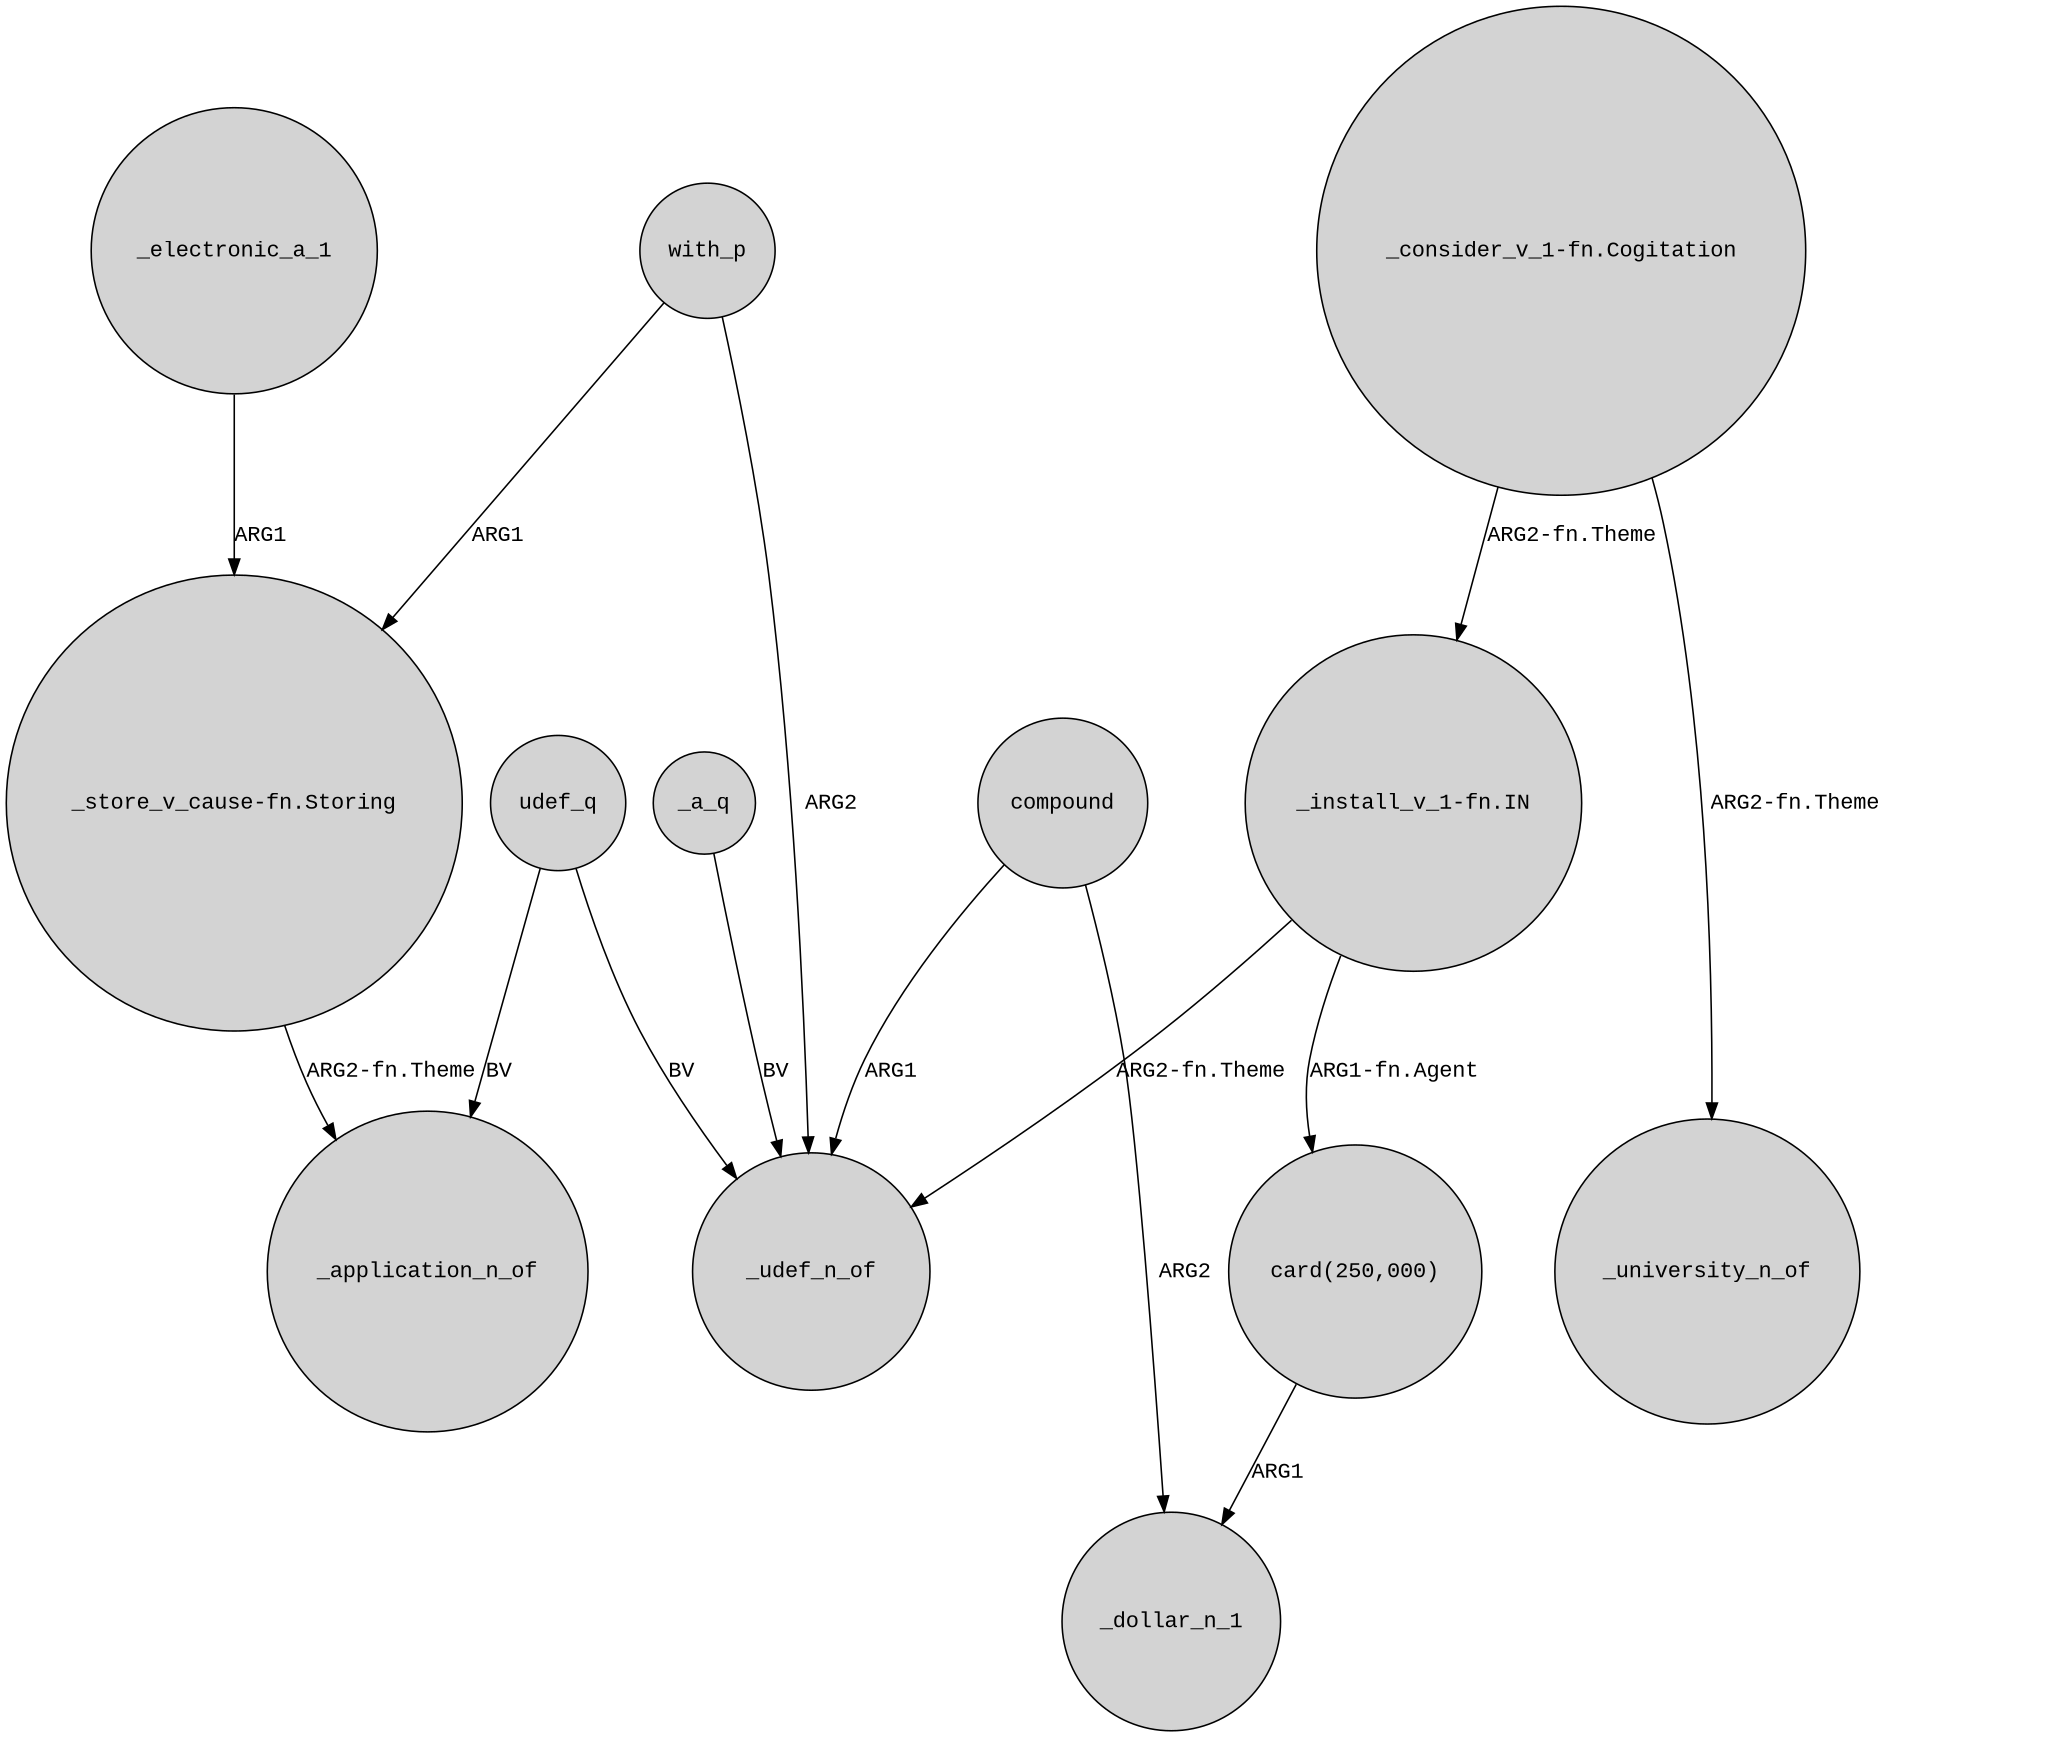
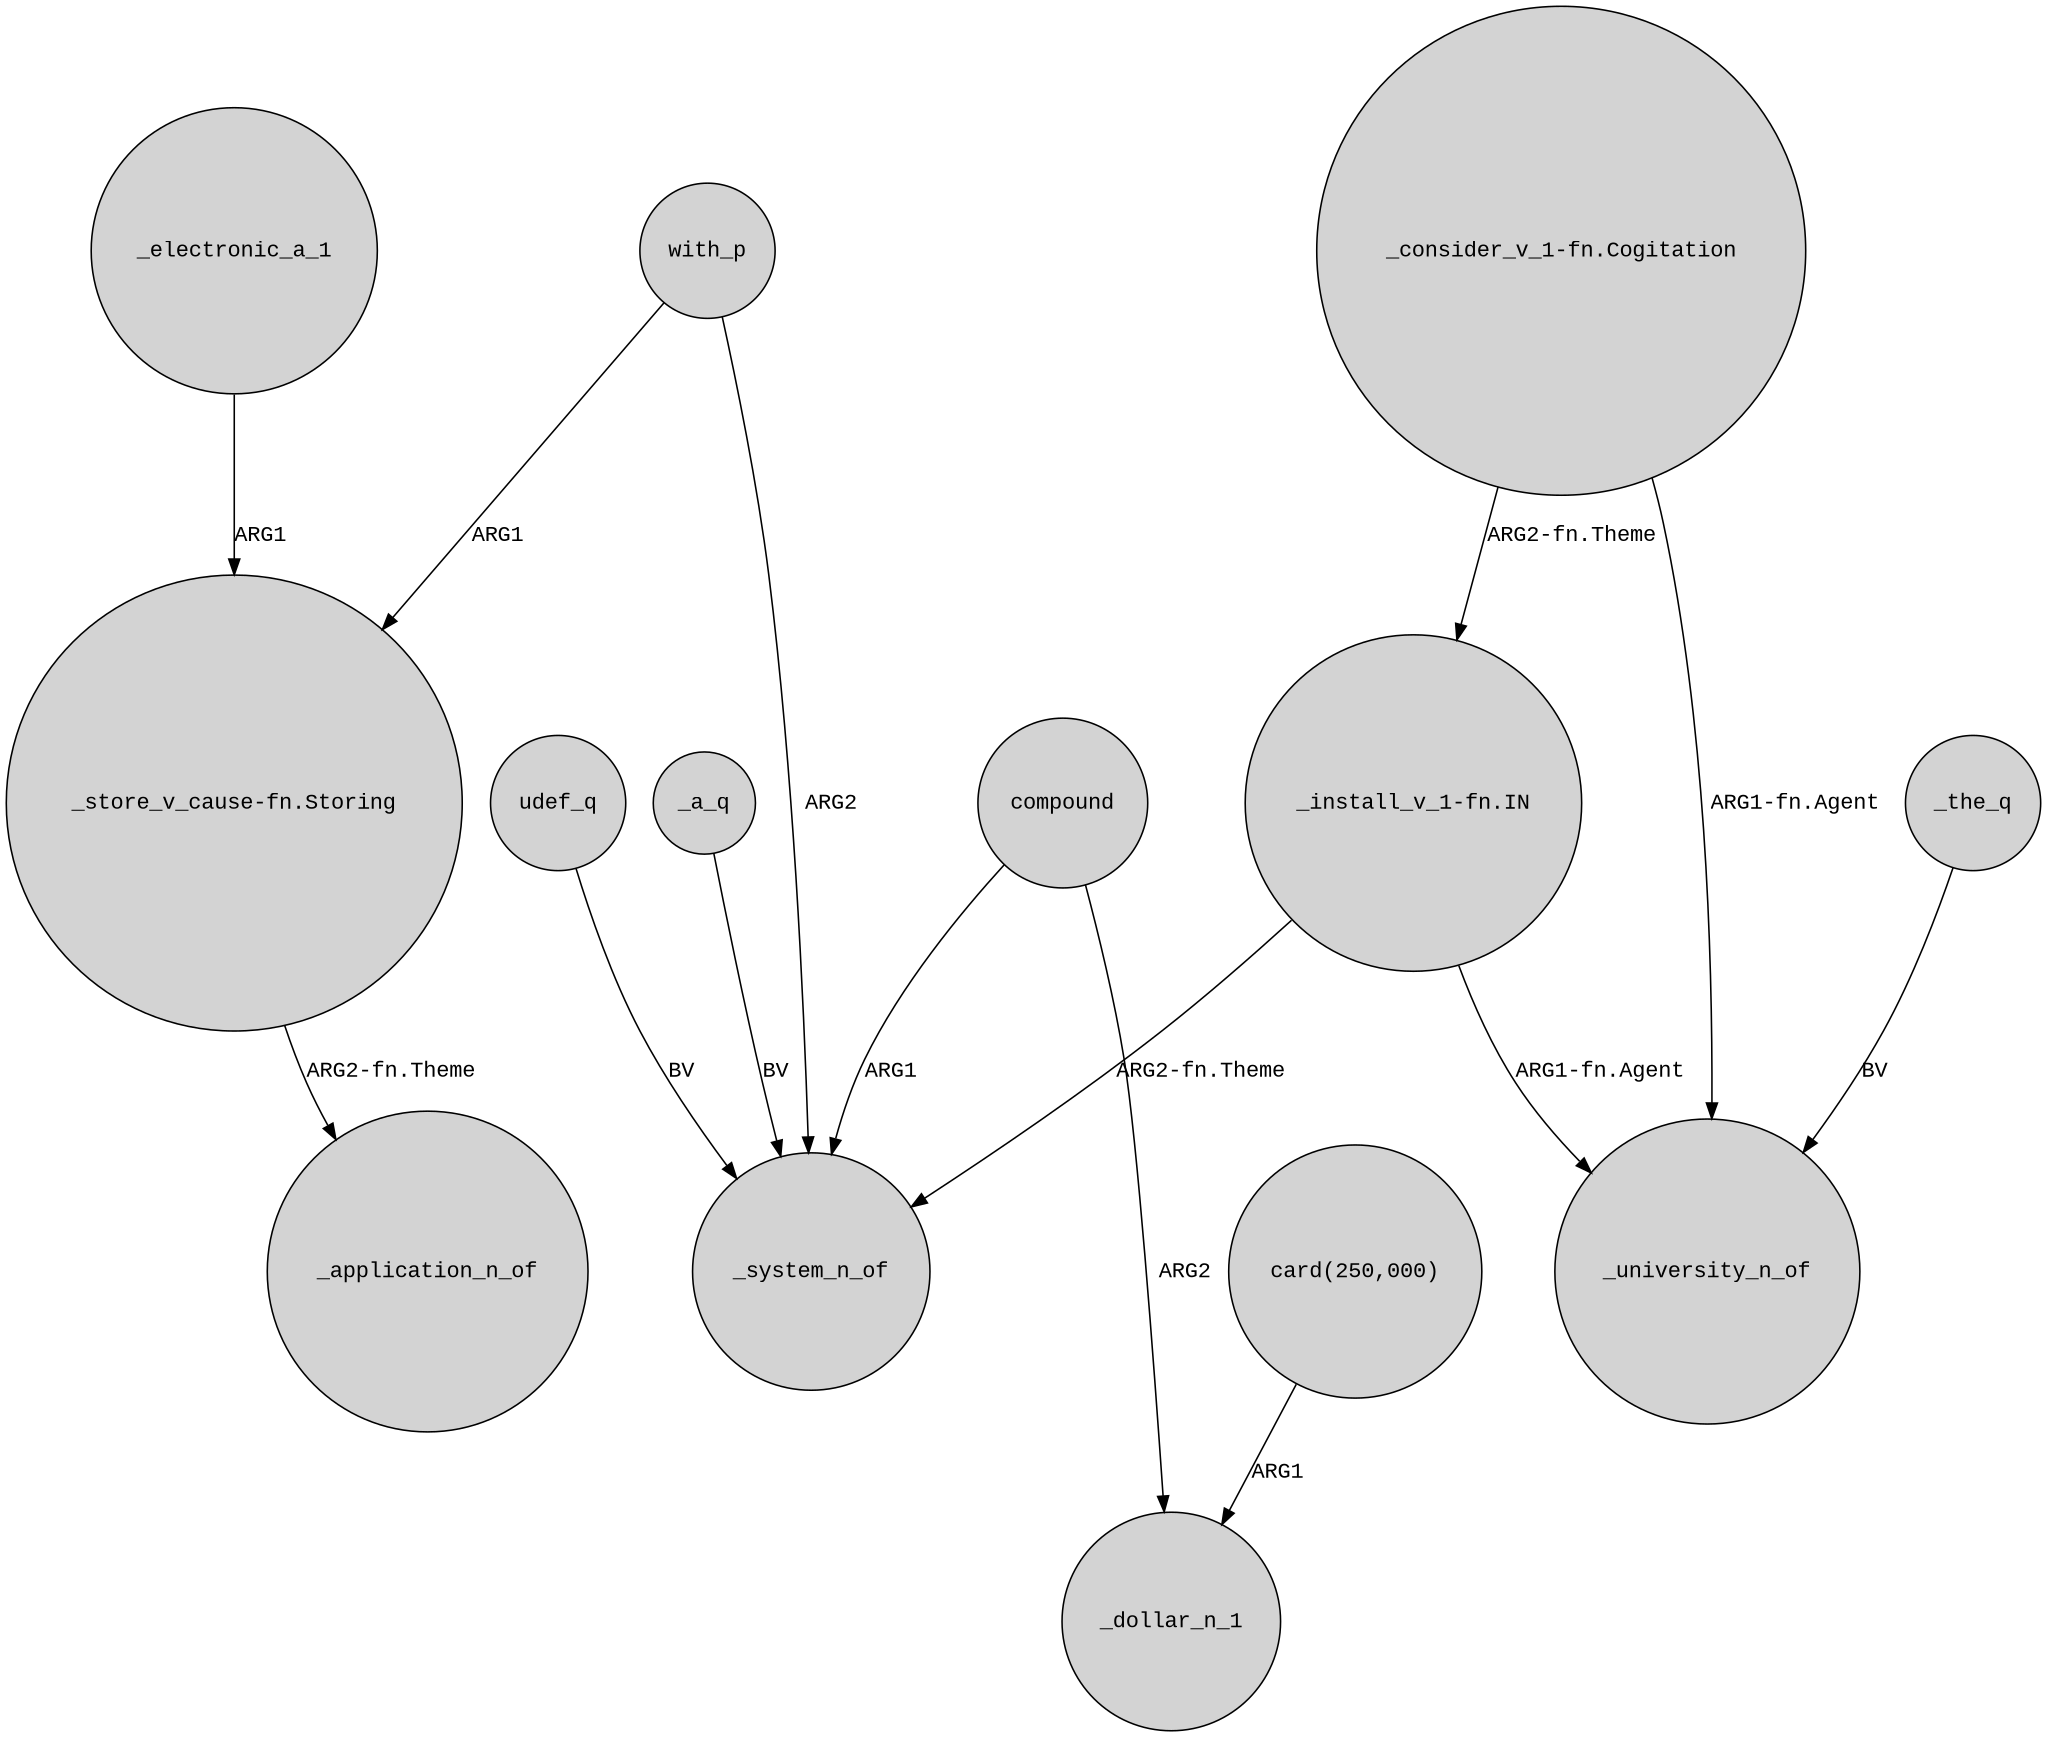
(1795, 803) -> (1795, 803)
none -> (1973, 803)
(508, 985) -> none
(1313, 1044) -> (1508, 1071)
(811, 1272) -> (811, 1272)
